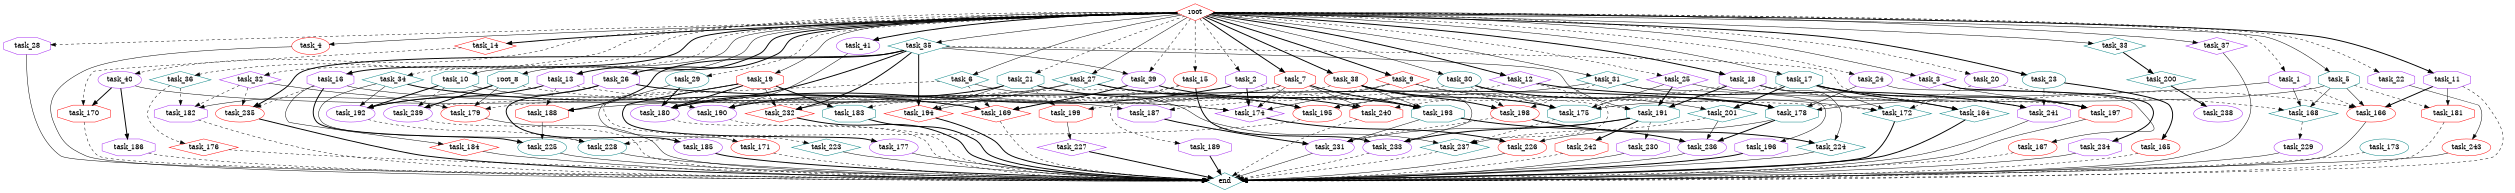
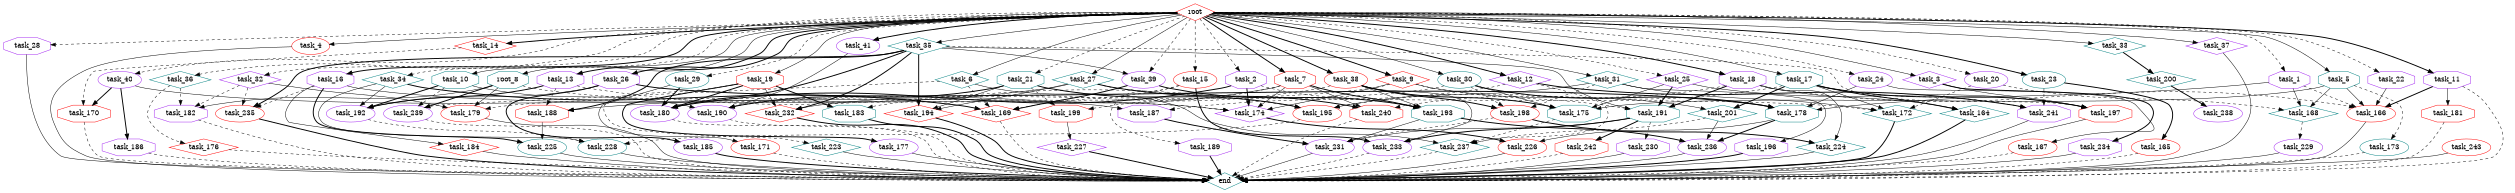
(2389, 96) -> (2393, 101)
(2459, 100) -> (2383, 93)
